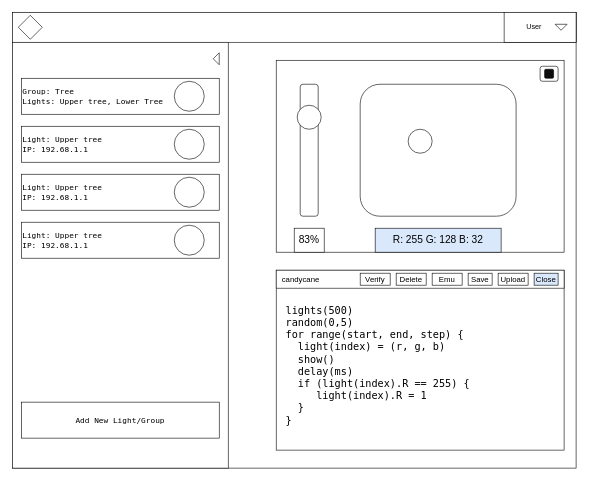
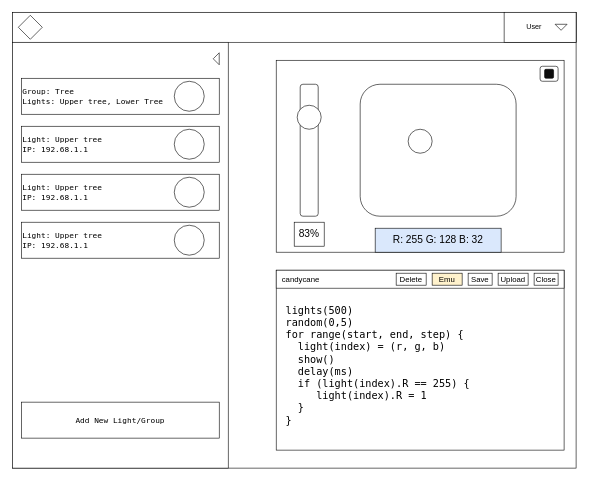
(309, 240) -> (309, 234)
(375, 279) -> none
(447, 279) -> (447, 279)
(546, 279) -> (546, 279)
